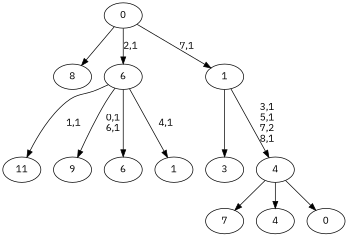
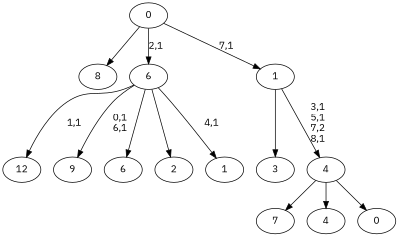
(22, 170) -> (22, 170)
none -> (174, 170)
